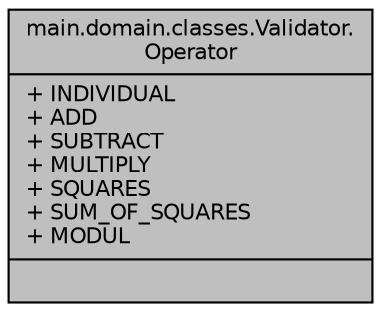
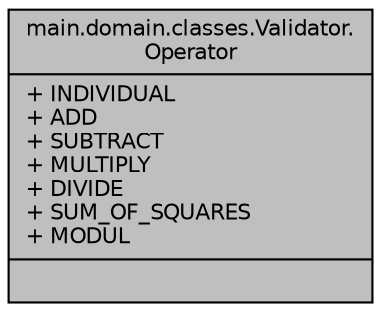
(88, 189) -> (75, 189)
